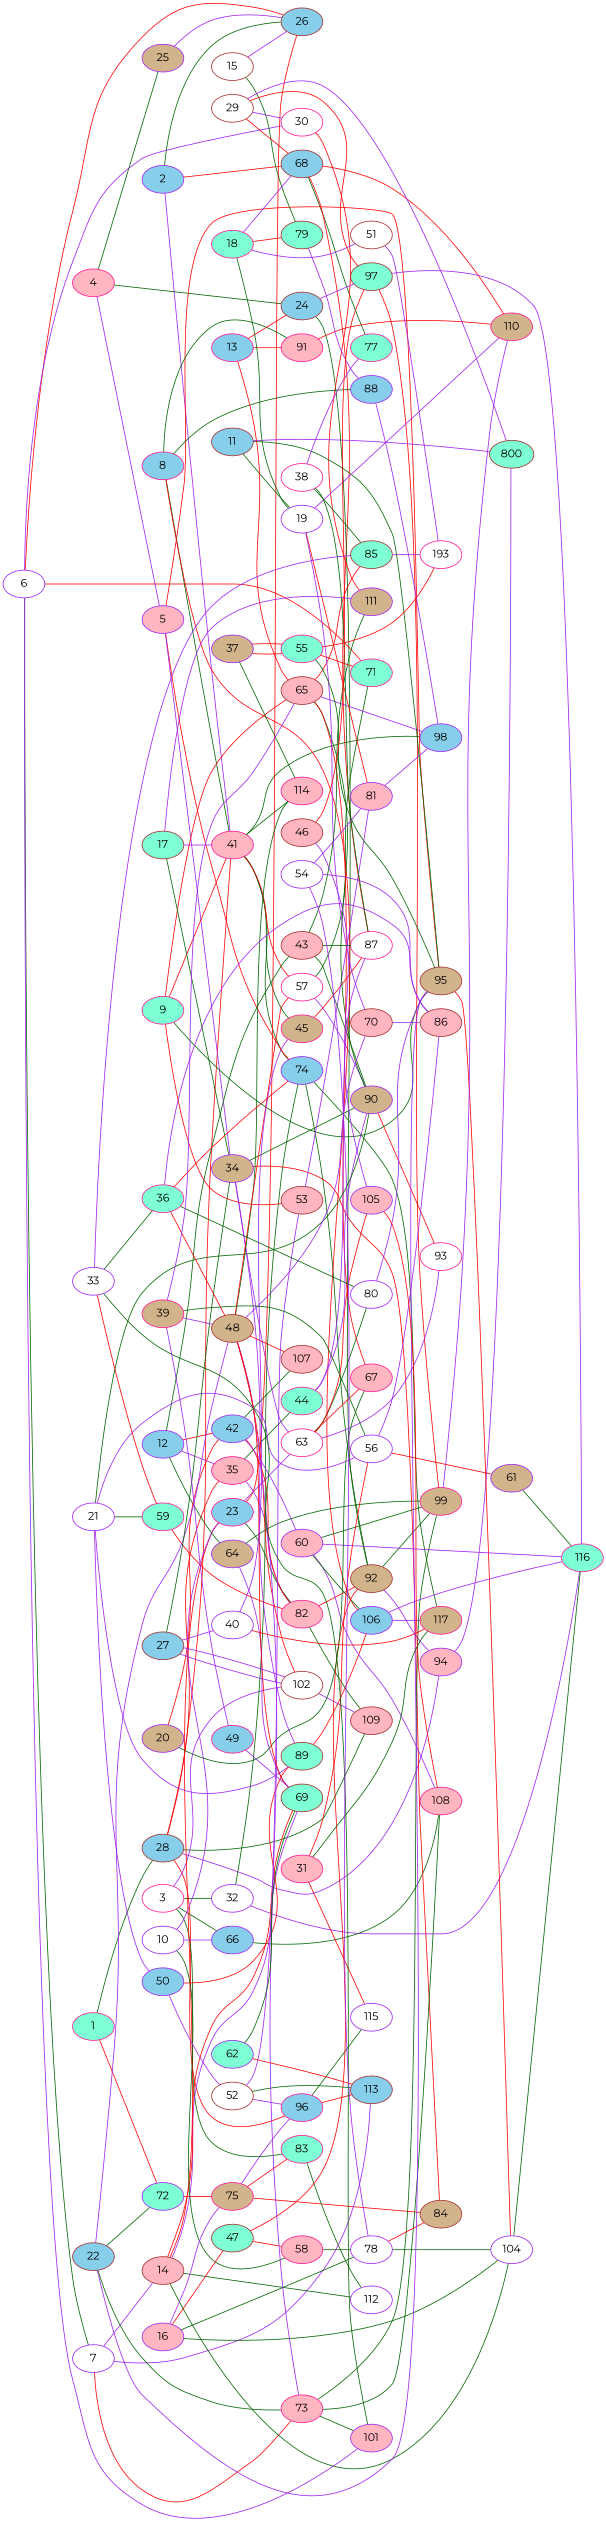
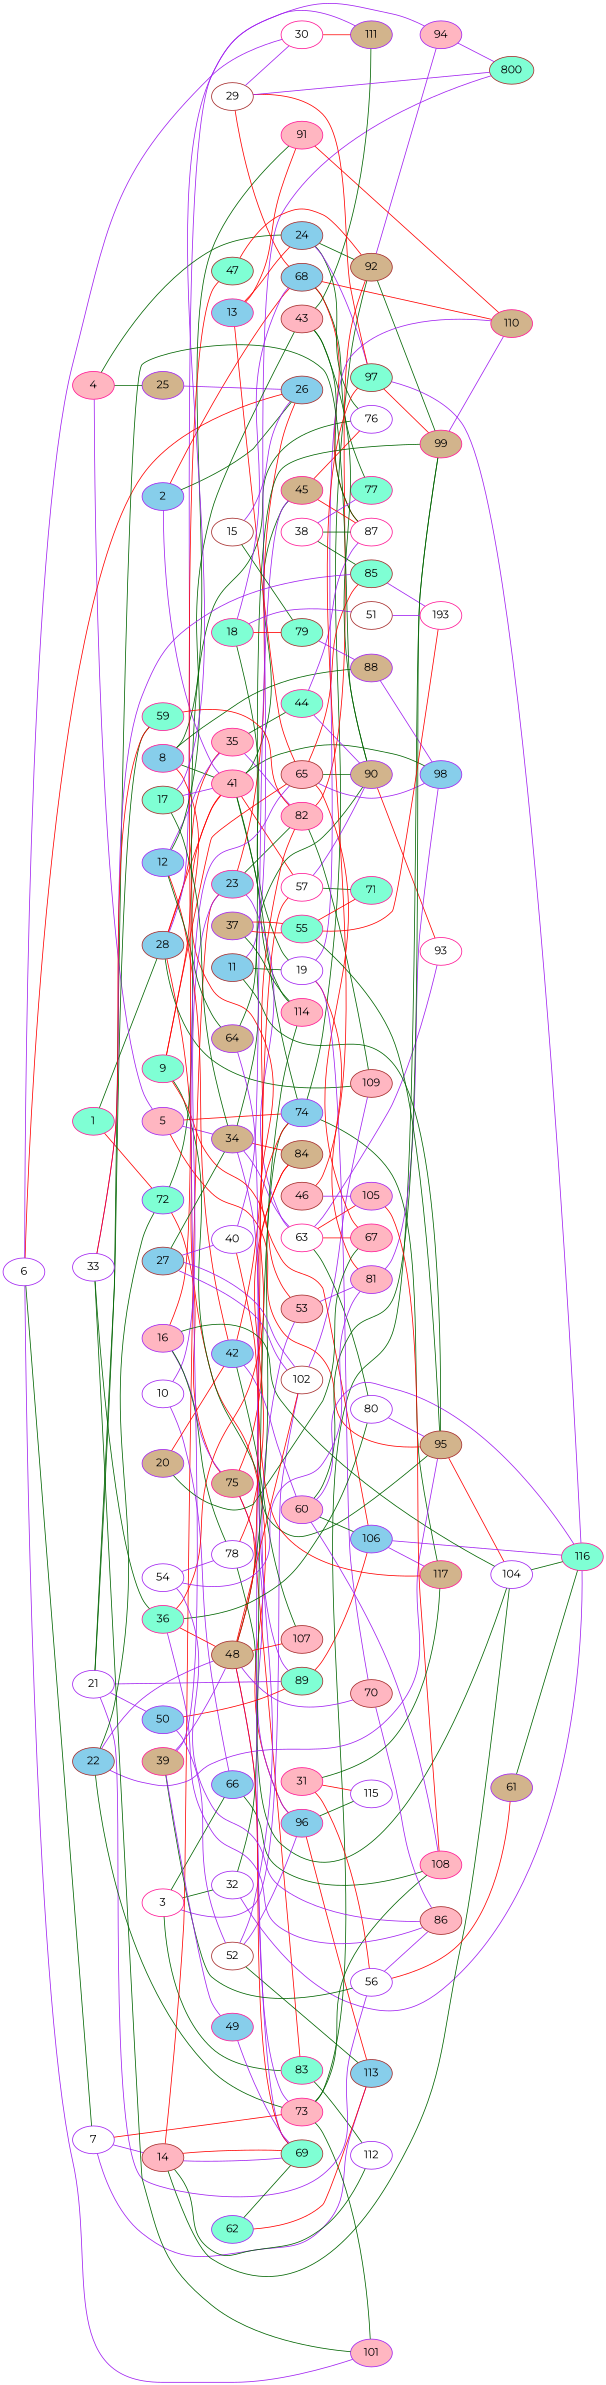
(371, 389) -> (371, 668)
none -> (371, 419)
(216, 584) -> none
(302, 2250) -> none
